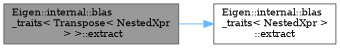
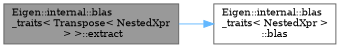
(275, 24) -> (275, 24)
